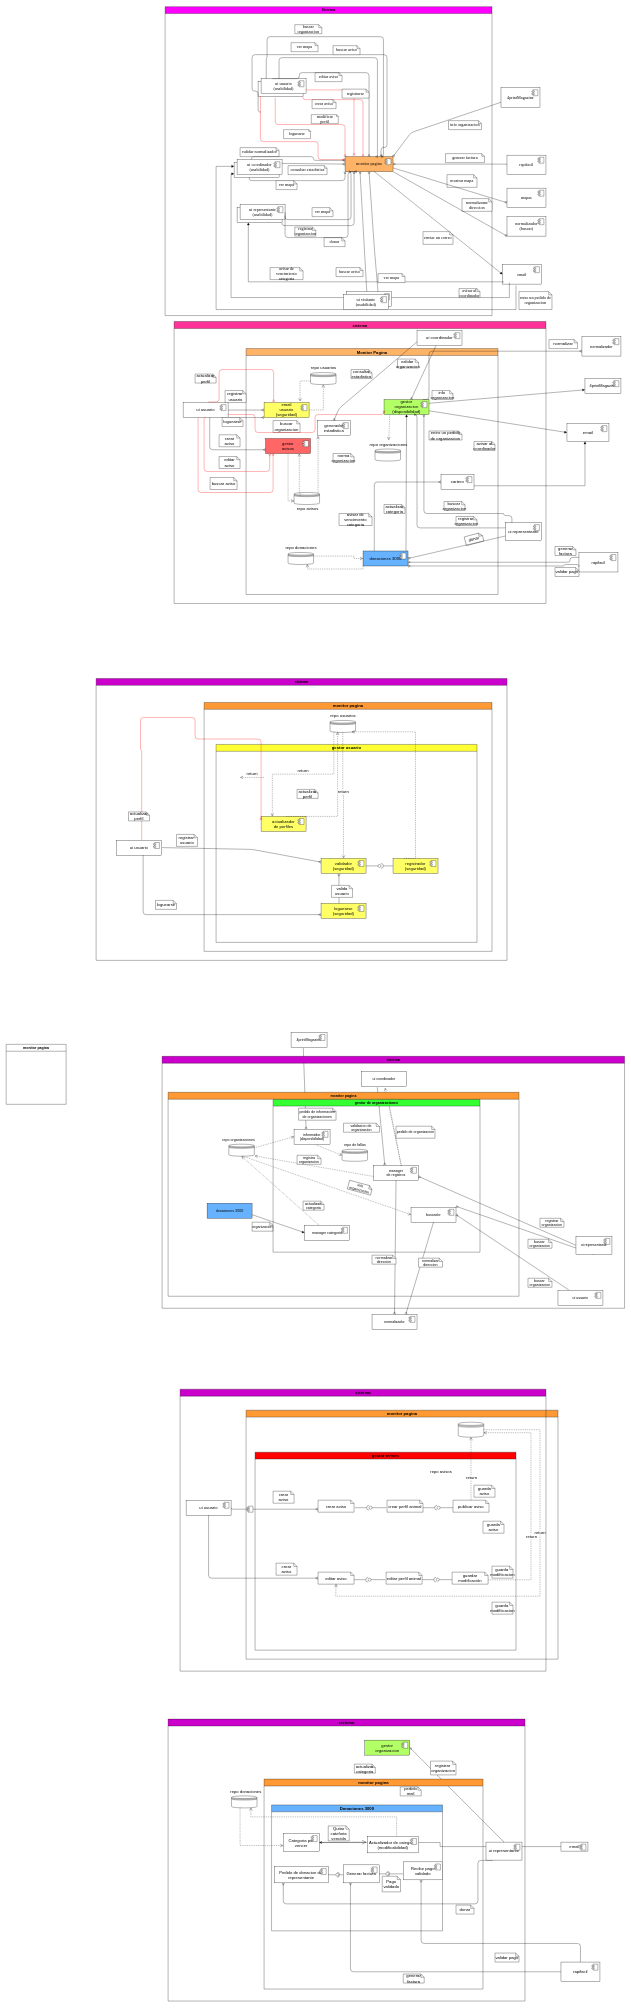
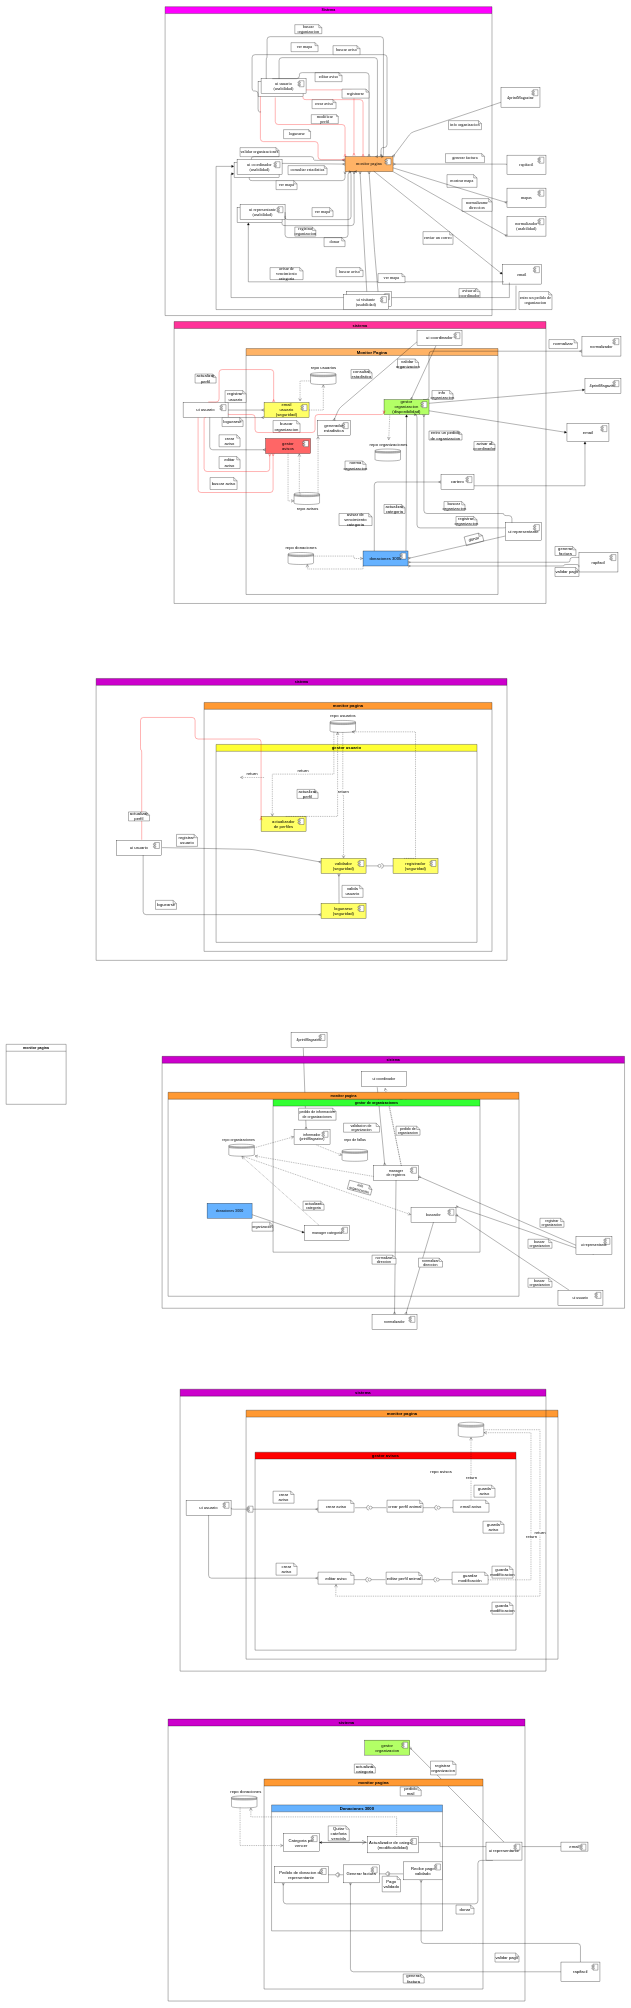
(260, 152) -> (260, 152)
(527, 226) -> (527, 226)
(344, 458) -> (356, 465)
(342, 891) -> (353, 891)
(416, 1132) -> (408, 1131)
(312, 1137) -> (312, 1137)
(355, 1145) -> (355, 1140)
(309, 1160) -> none
(471, 1506) -> (471, 1506)
